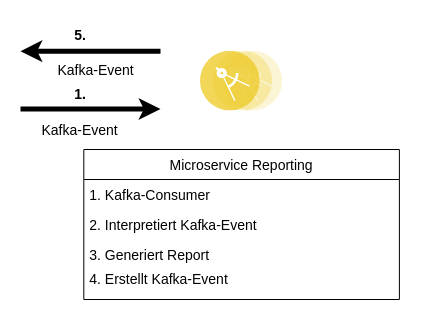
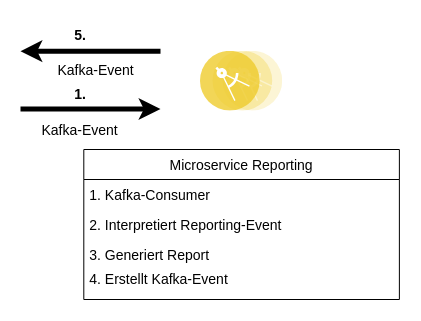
(192, 225) -> (206, 225)
